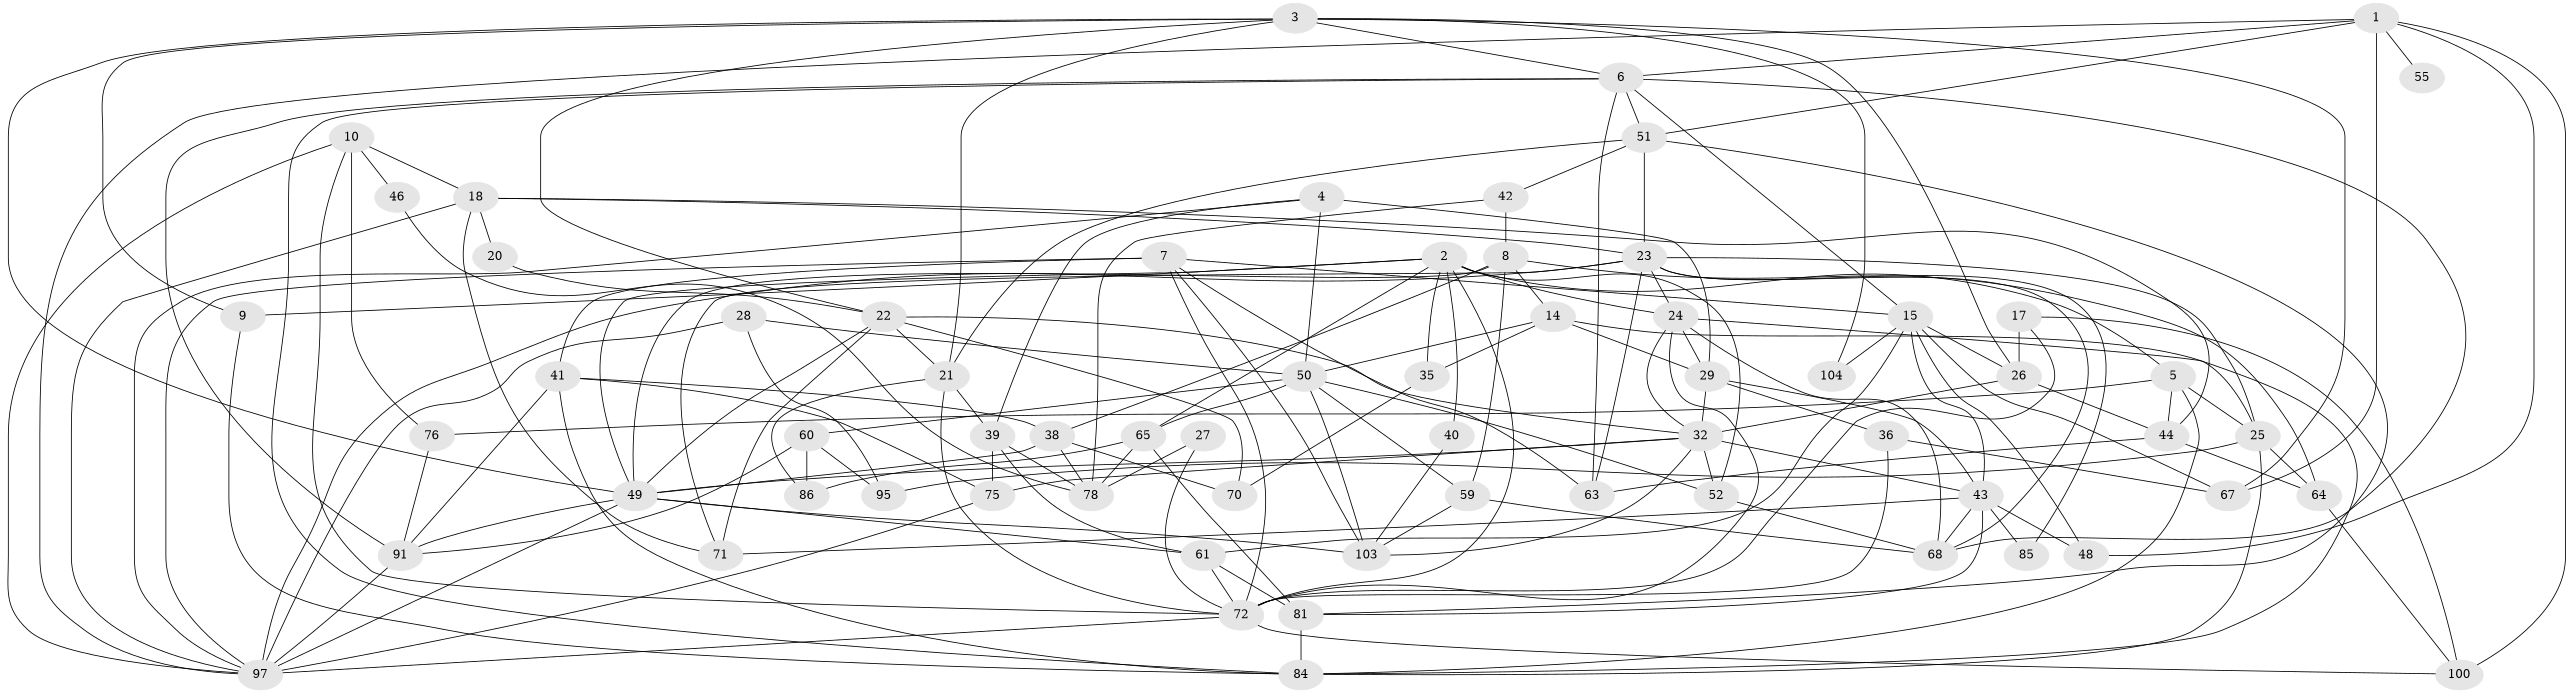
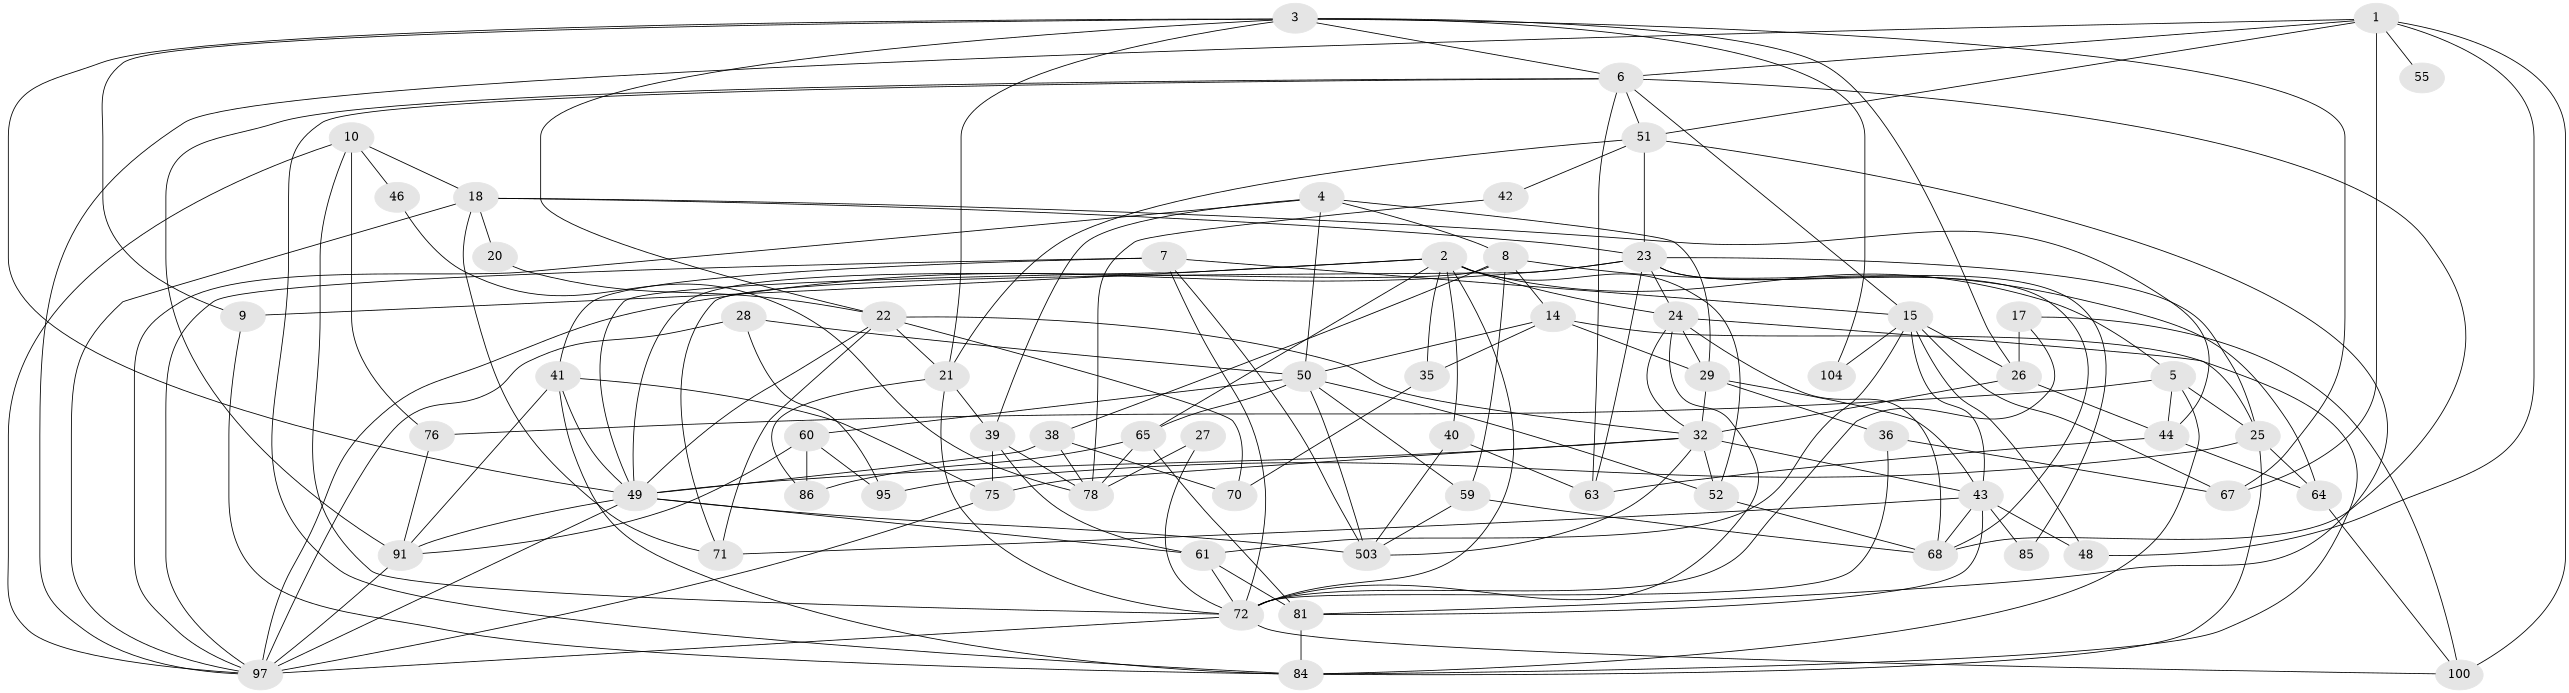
(1506, 225) -> (1405, 220)
(1316, 350) -> (1507, 460)
(809, 393) -> (586, 442)
(1367, 556) -> (1367, 556)
